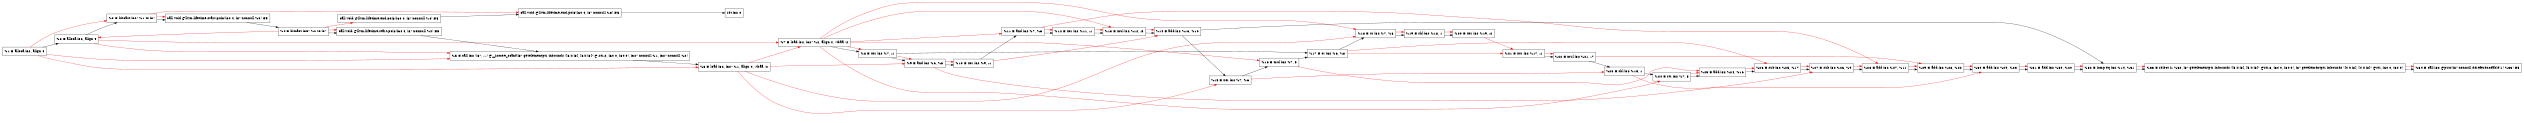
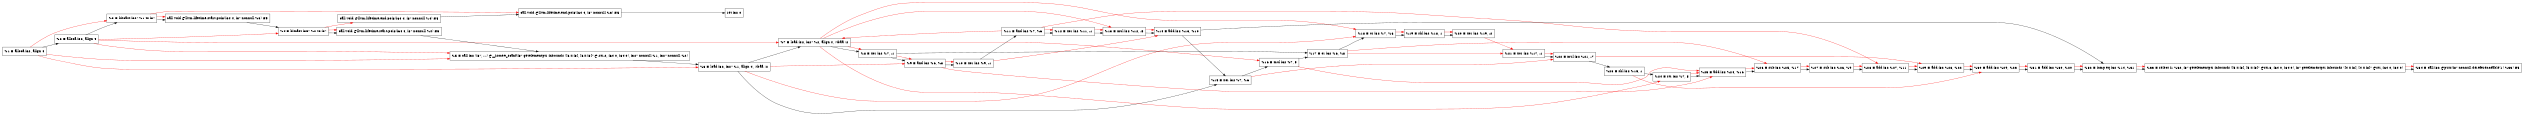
(190, 34) -> (187, 37)
(925, 38) -> (923, 34)
(773, 55) -> (773, 55)
(1426, 73) -> (1401, 65)
(1371, 100) -> (1326, 91)
(971, 110) -> (971, 110)
